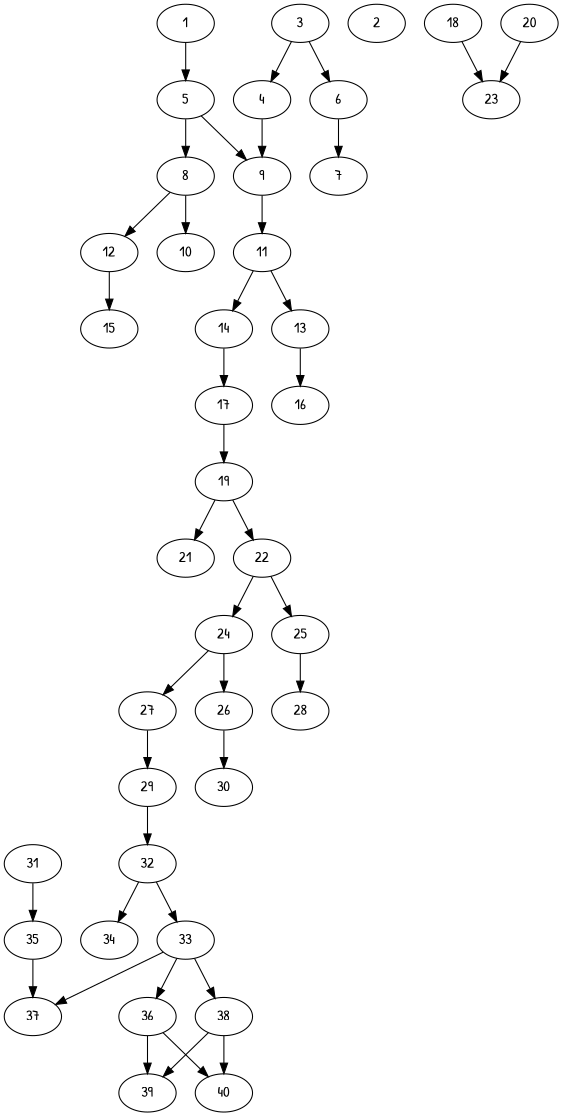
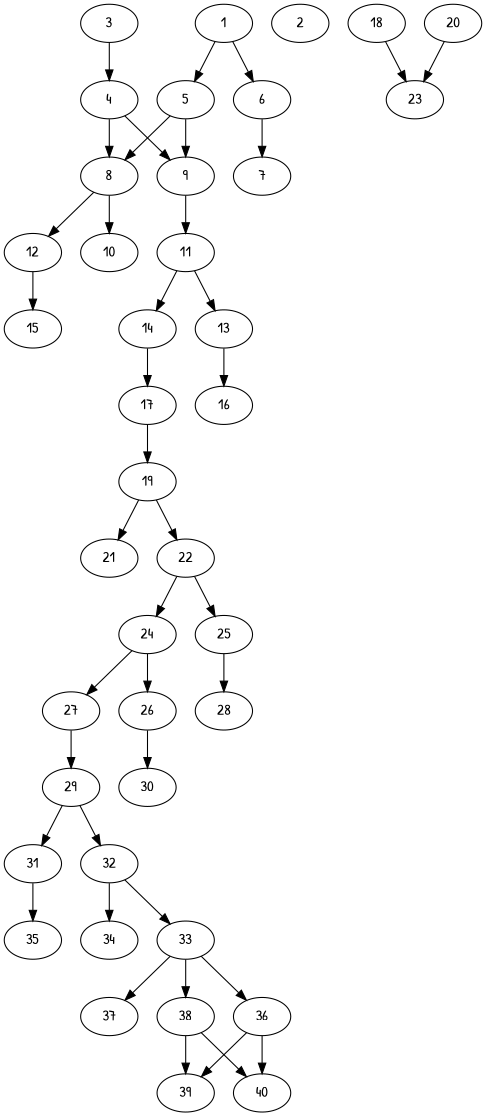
(317, 57) -> (241, 57)
none -> (109, 133)
none -> (54, 821)
(33, 973) -> none
